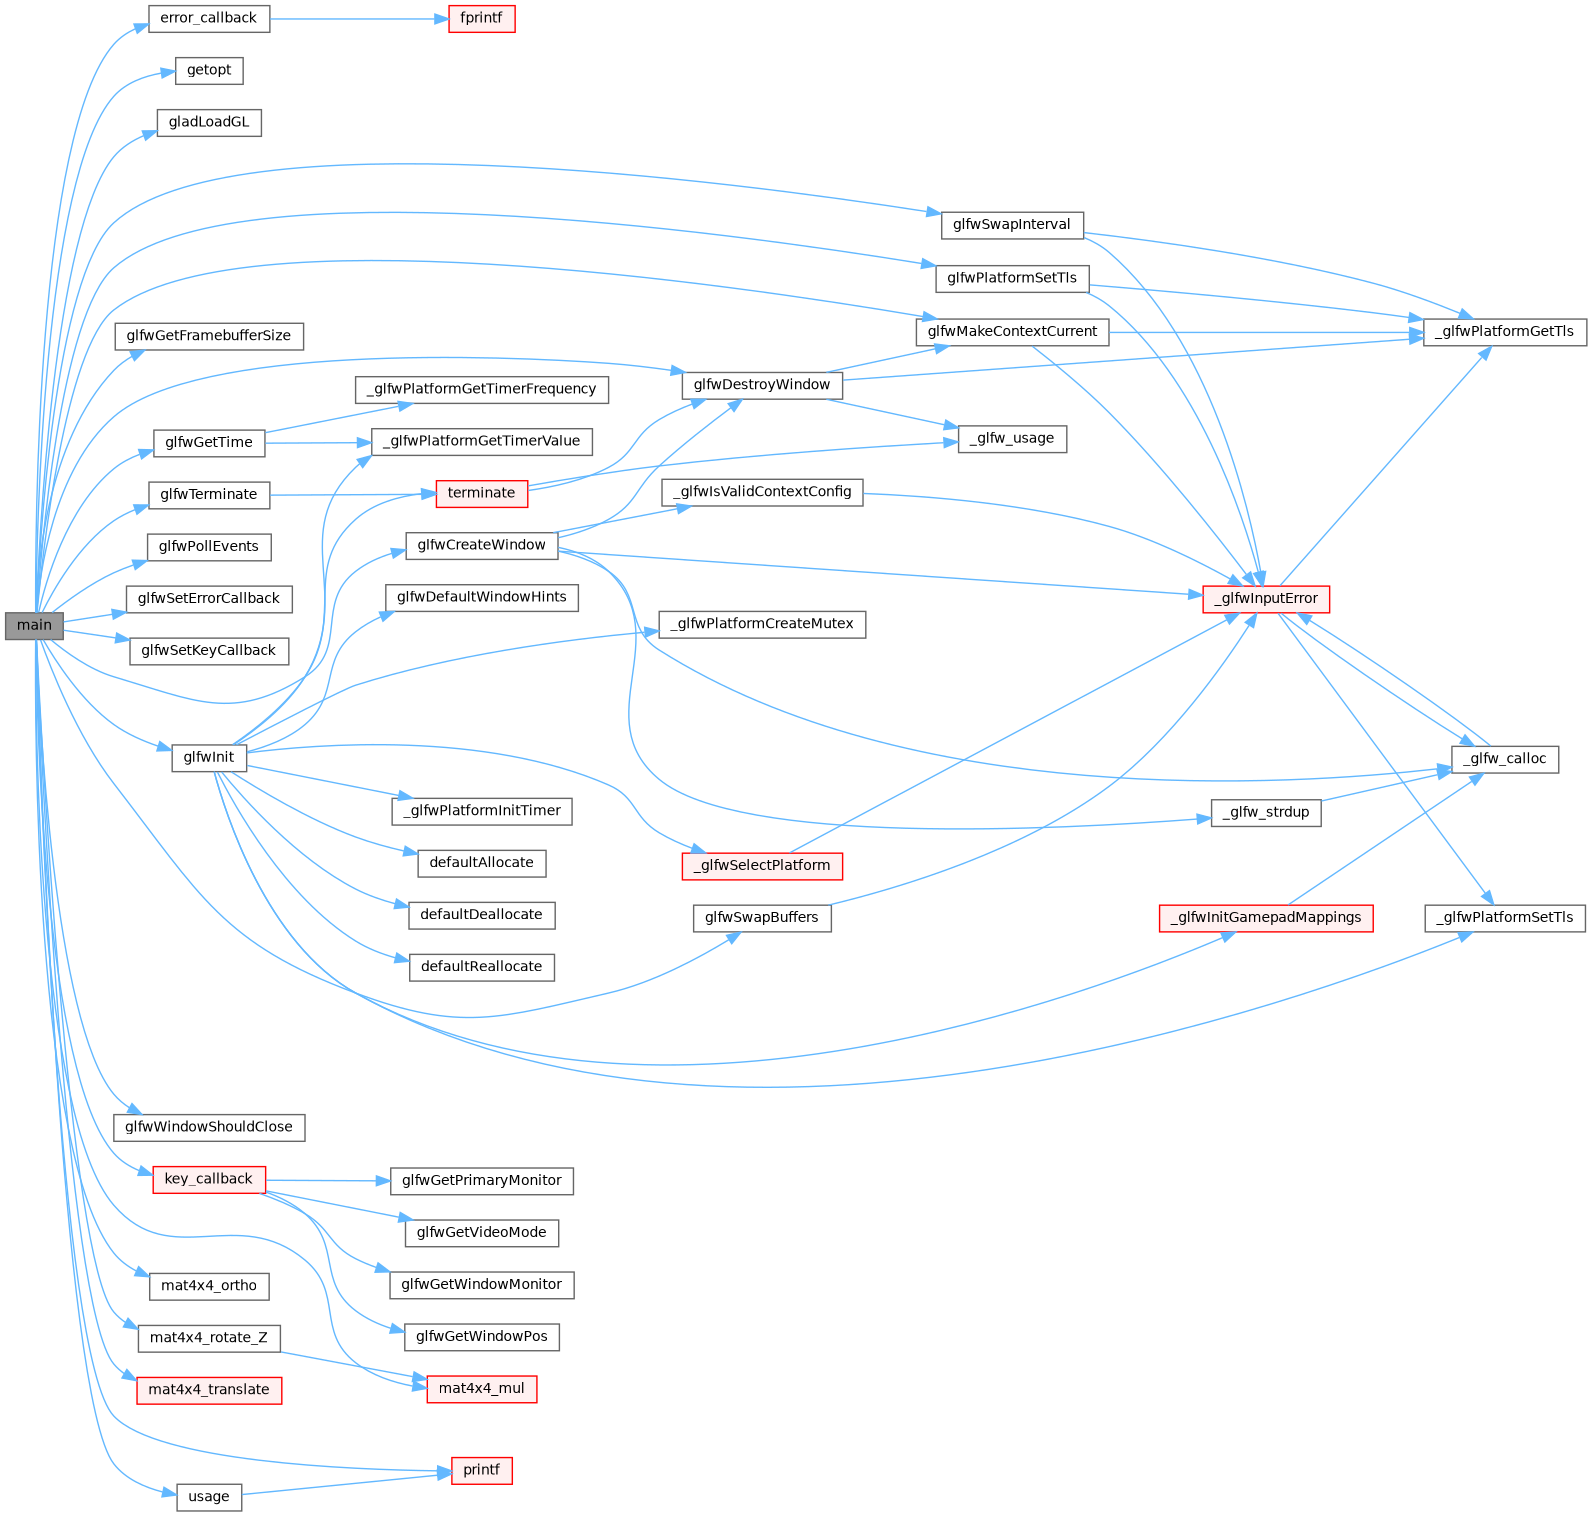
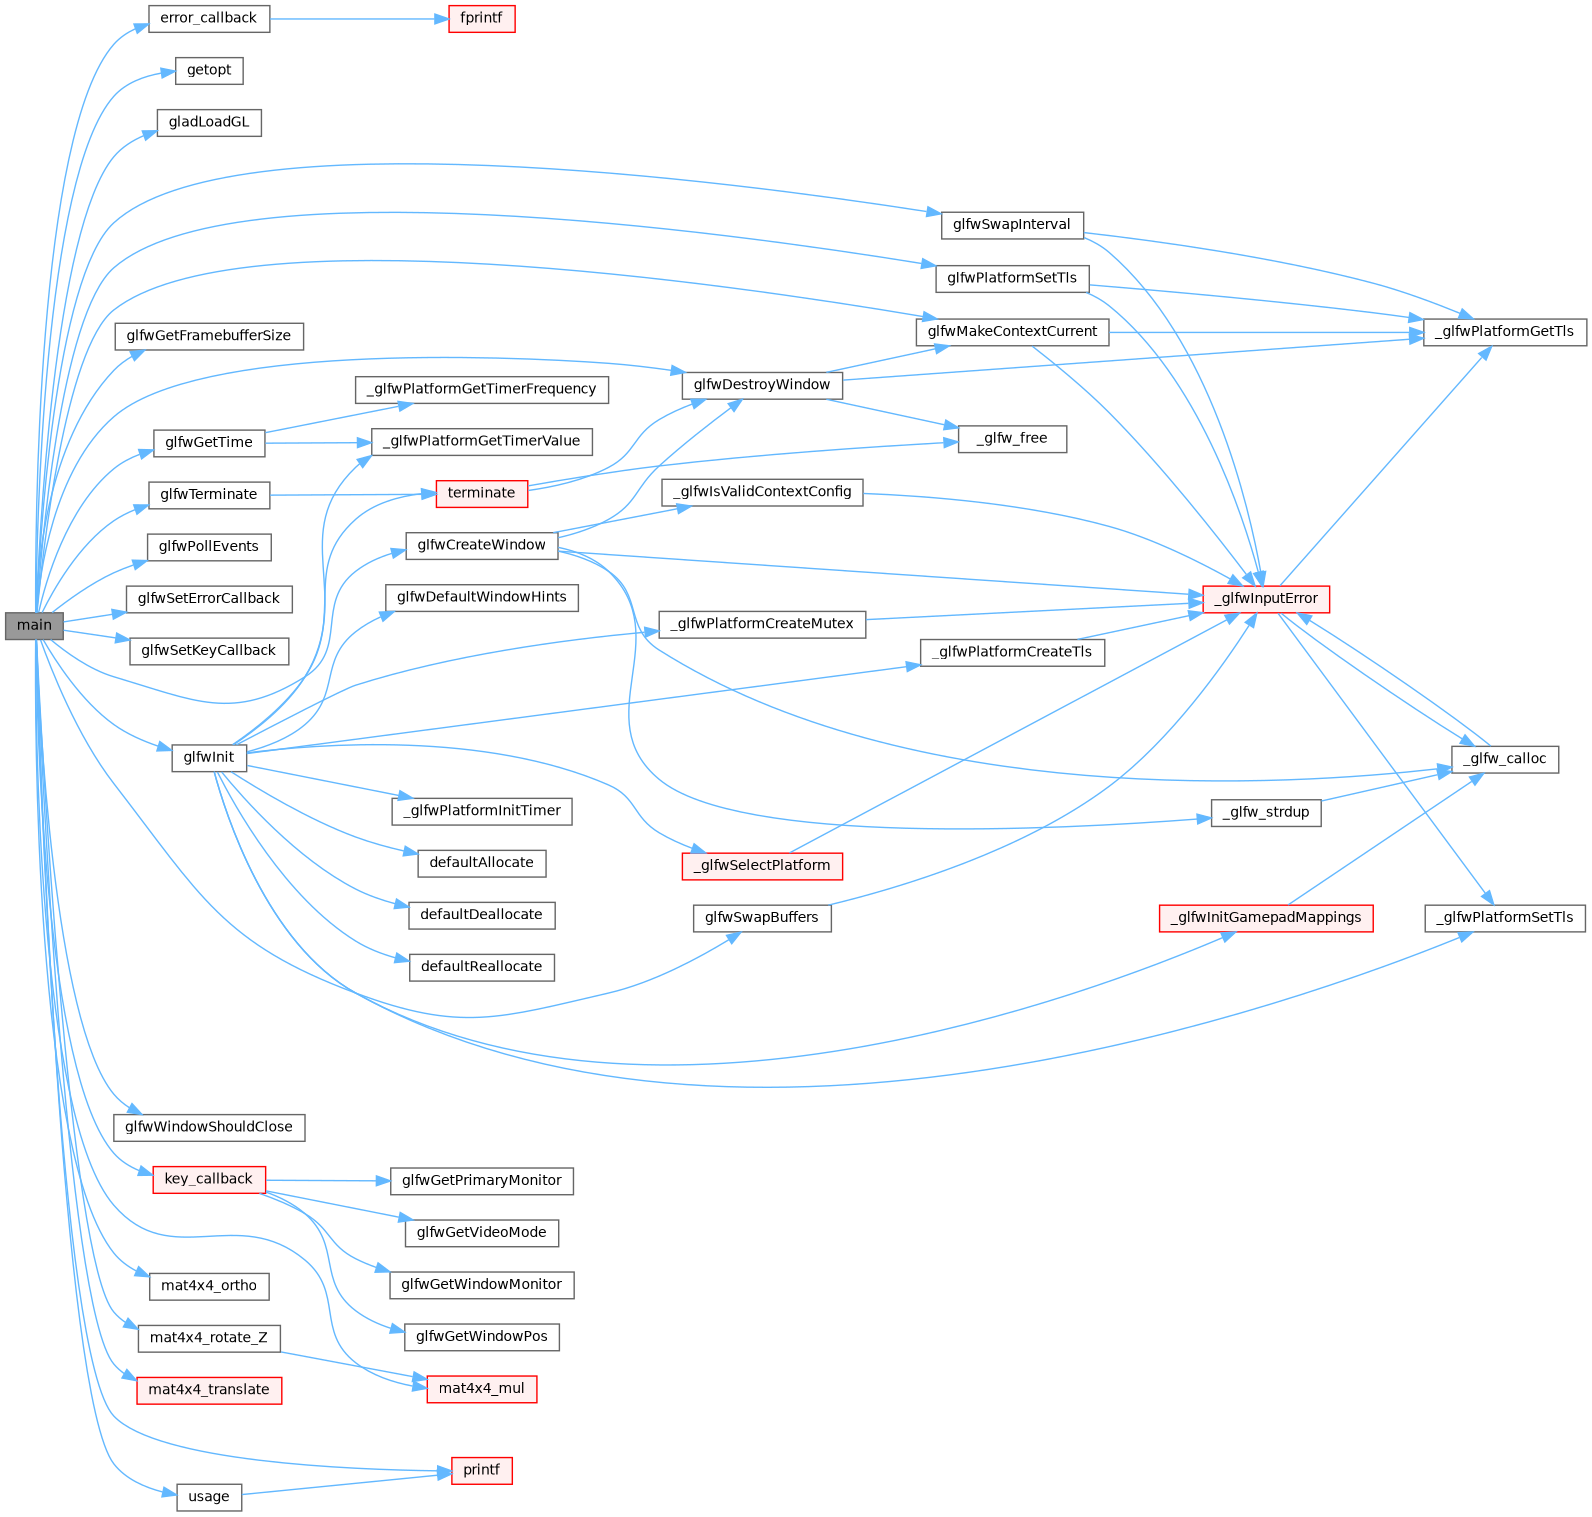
(1013, 439) -> (1013, 439)
none -> (1027, 611)
none -> (1013, 653)
